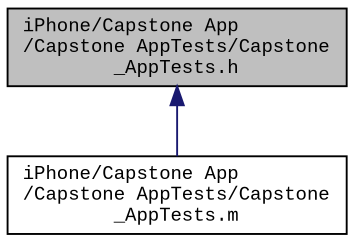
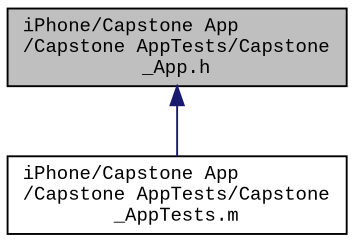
(177, 47) -> (177, 47)
